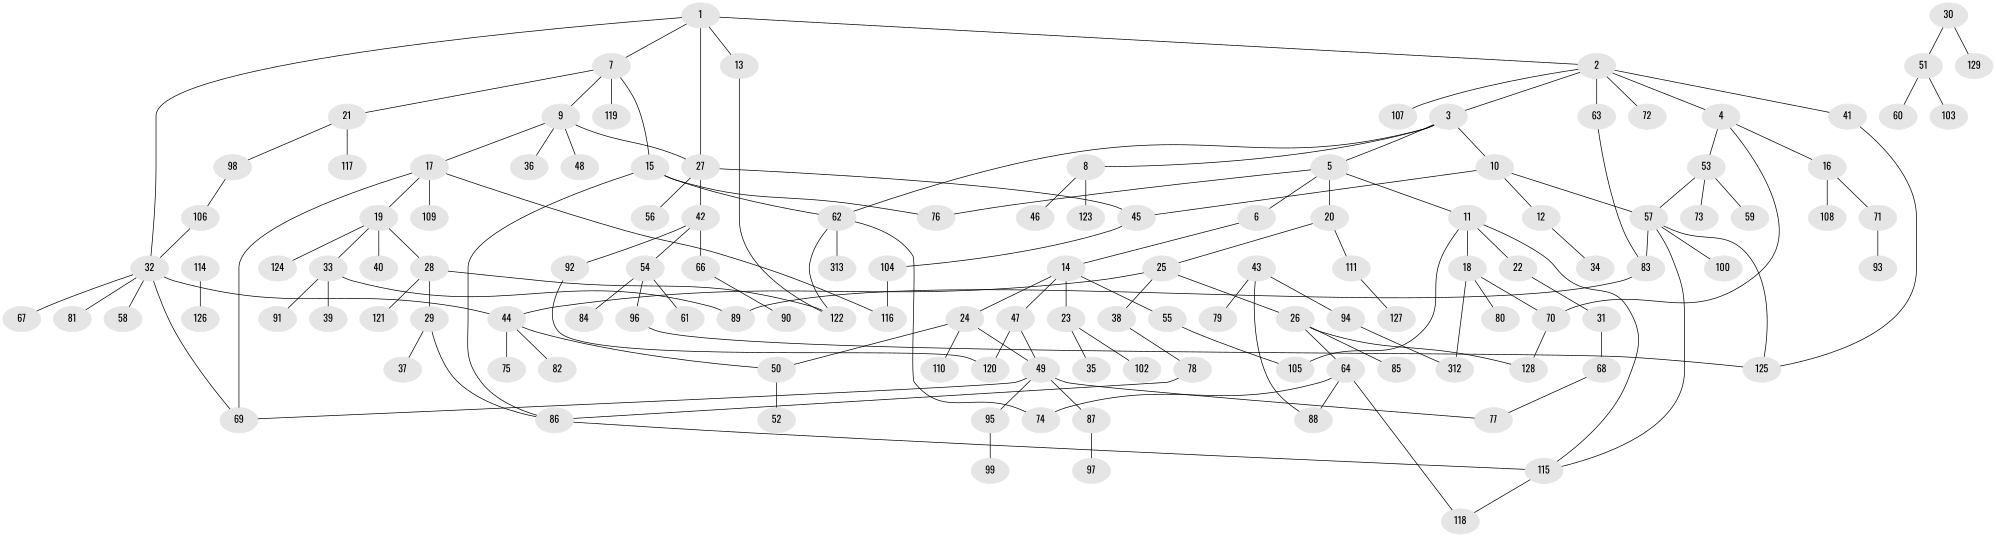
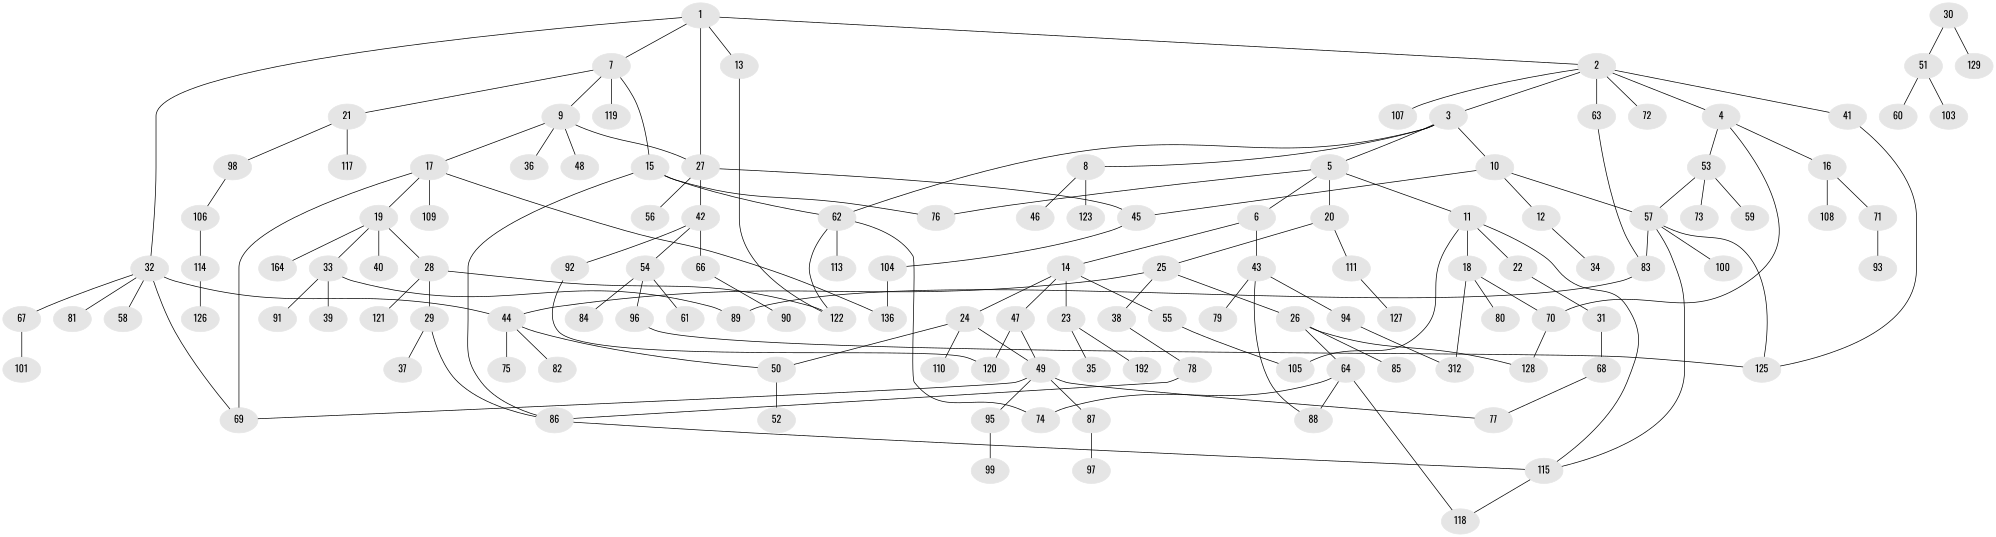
(175, 243) -> (200, 243)
none -> (1257, 244)
(278, 268) -> (278, 268)
(837, 268) -> (837, 268)
(888, 319) -> (888, 319)
none -> (22, 370)
(1142, 370) -> (1142, 370)
